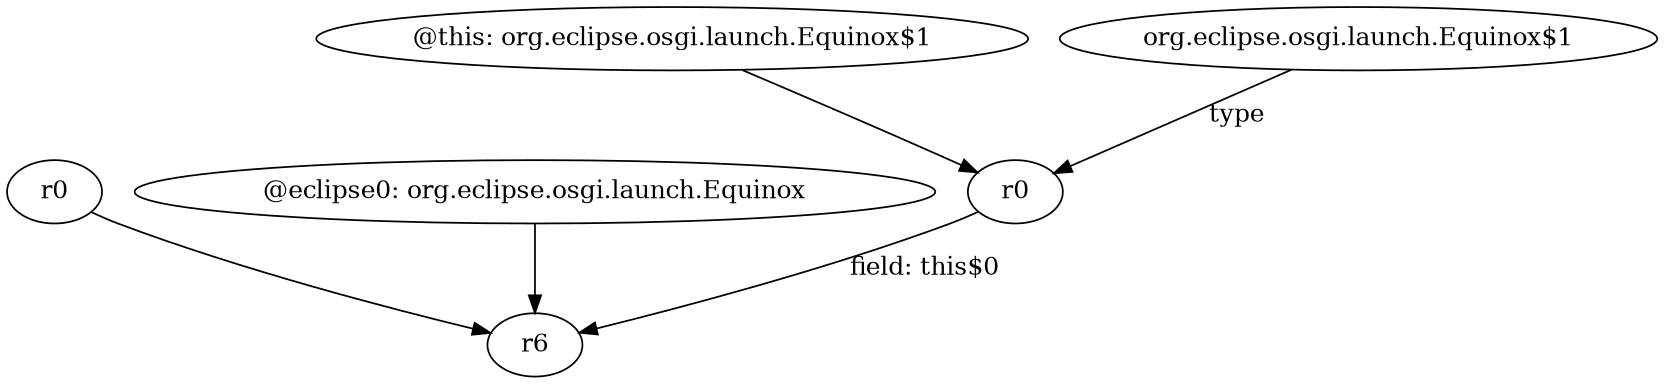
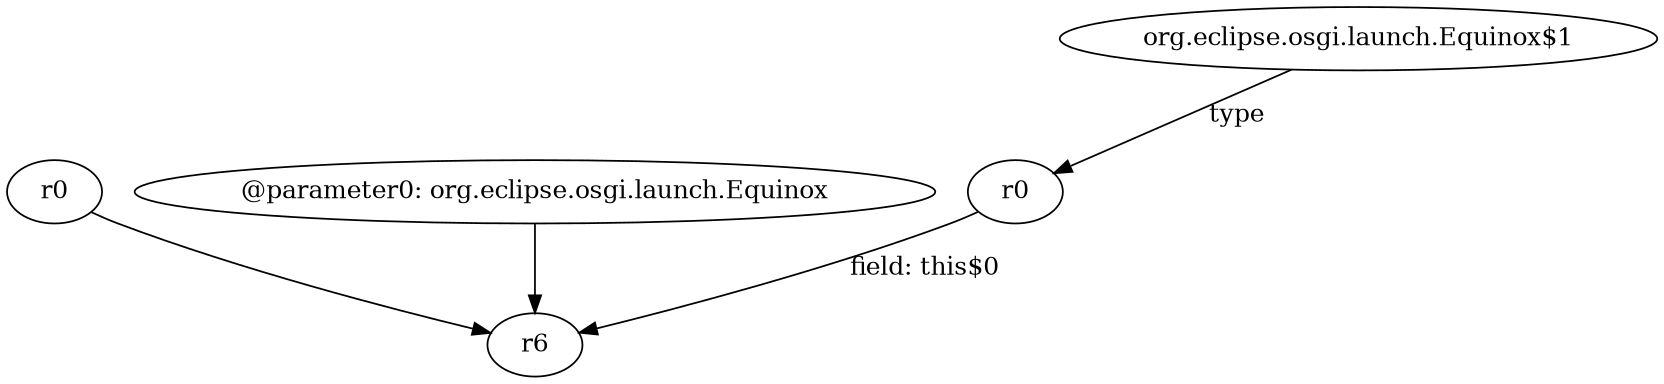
(672, 39) -> none
(535, 192) -> (535, 192)
